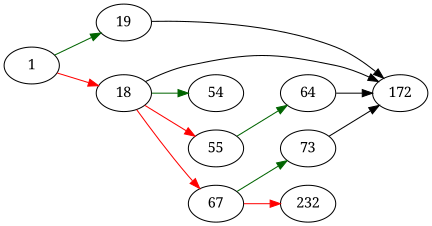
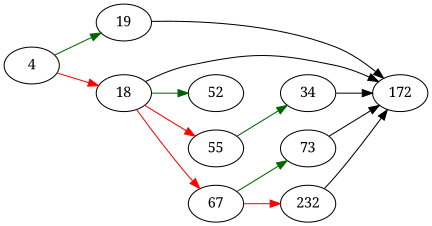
(32, 66) -> (32, 66)
(216, 93) -> (216, 93)
(308, 93) -> (308, 93)
none -> (354, 154)
